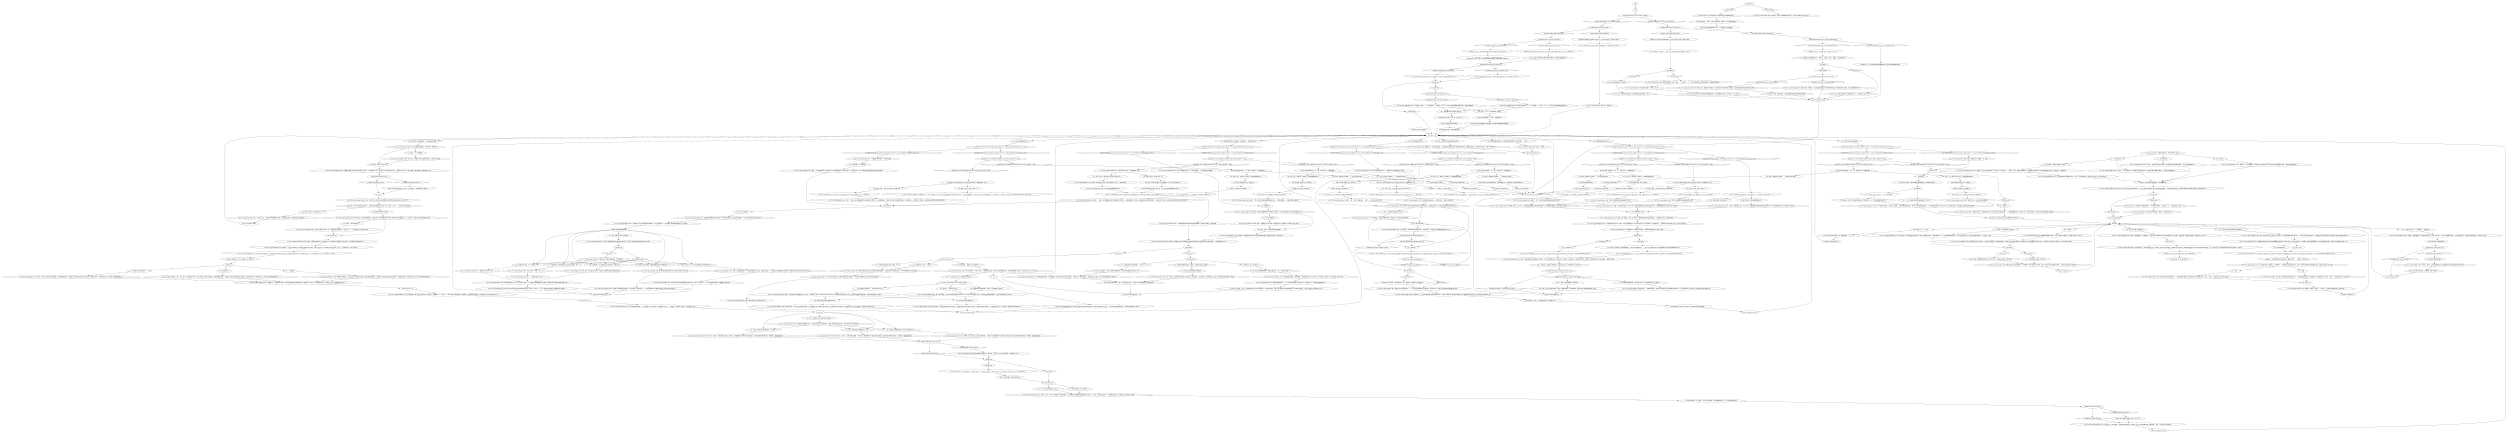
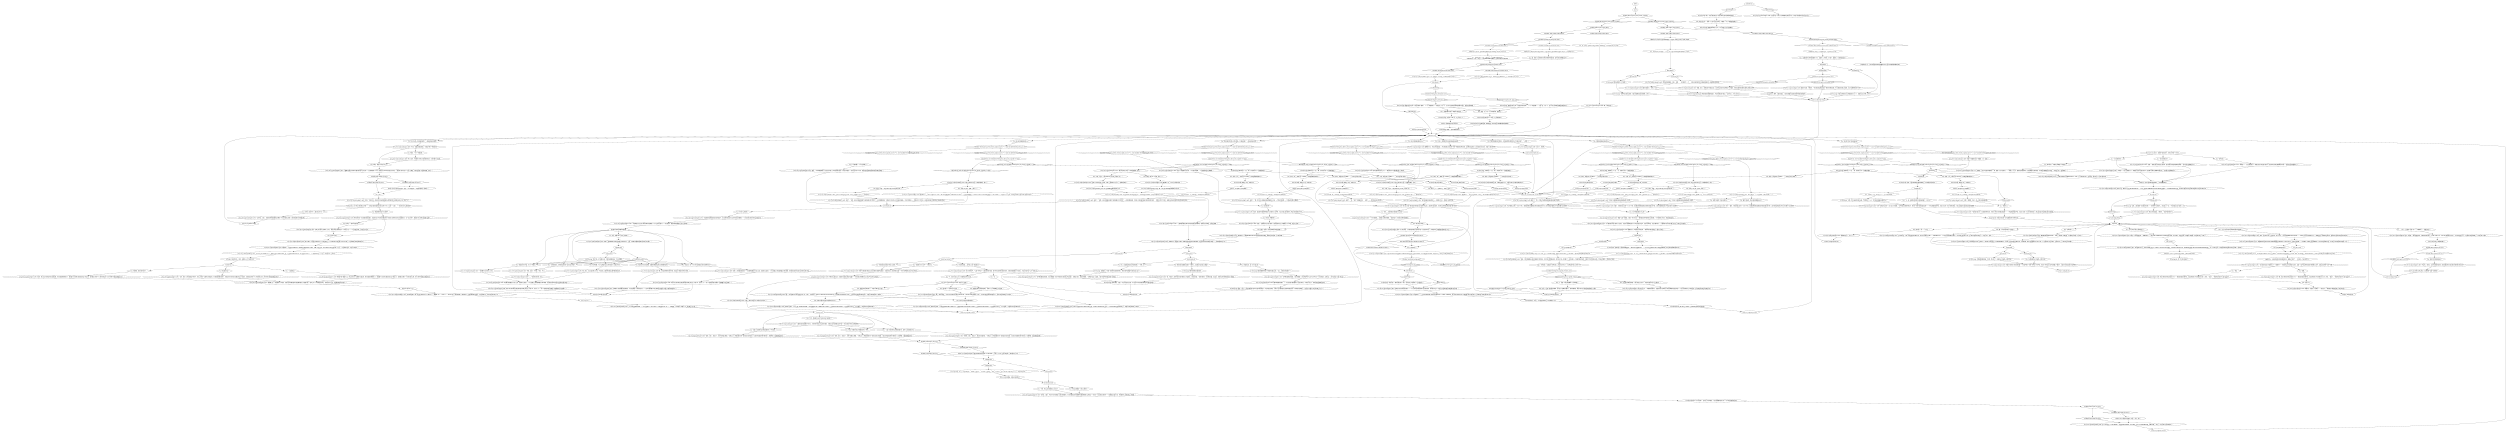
(1599, 39) -> none
(873, 159) -> none
